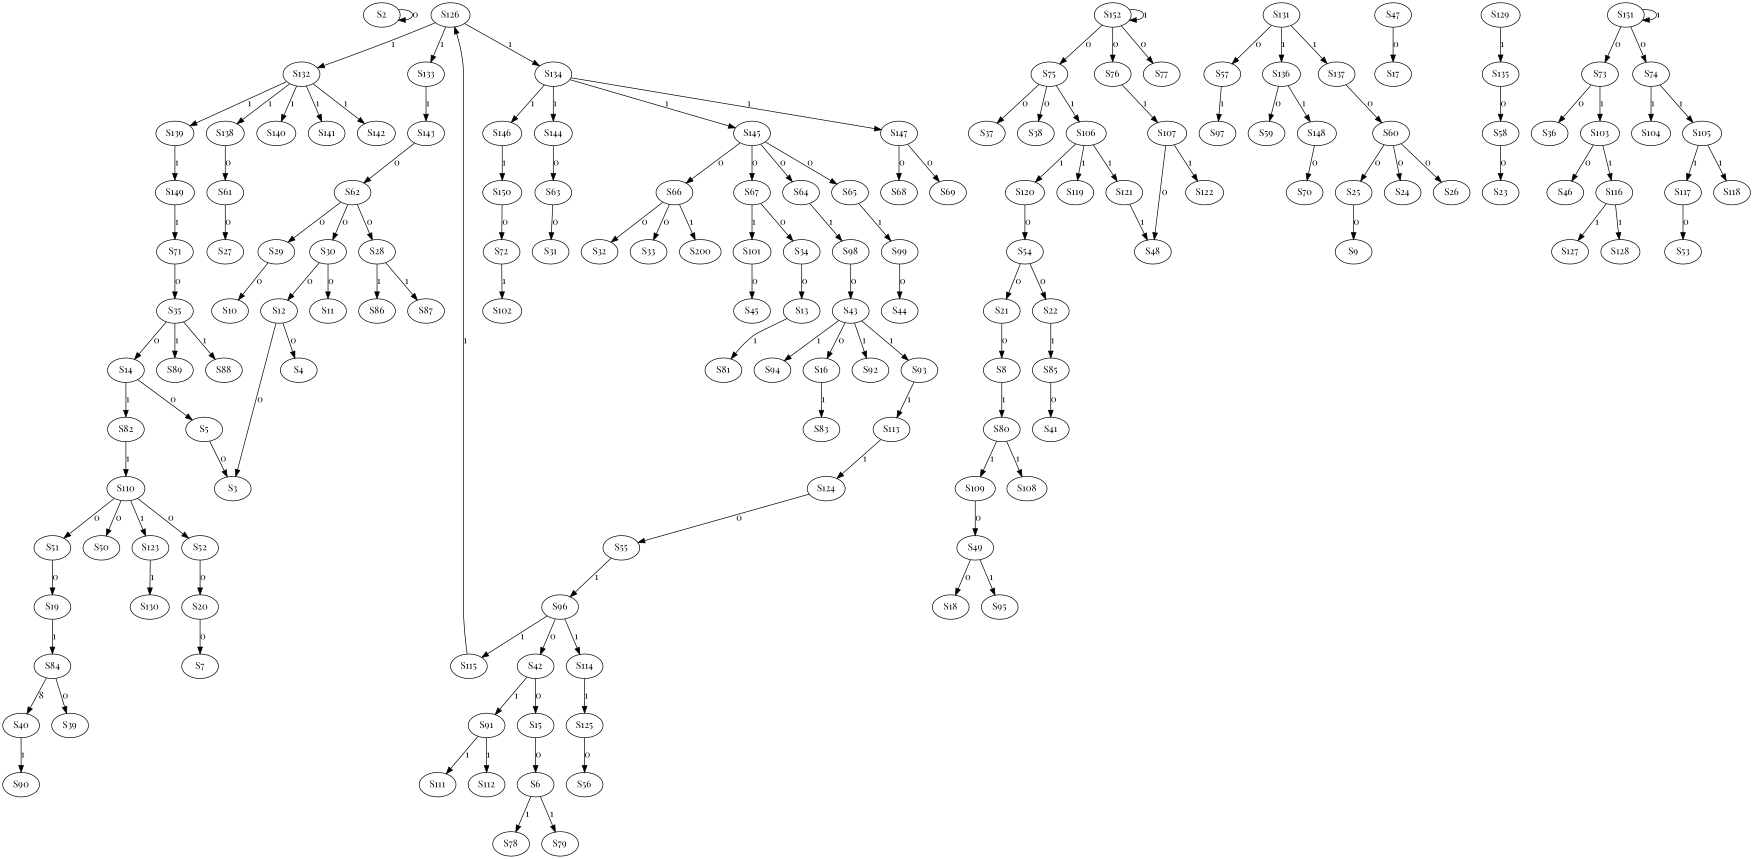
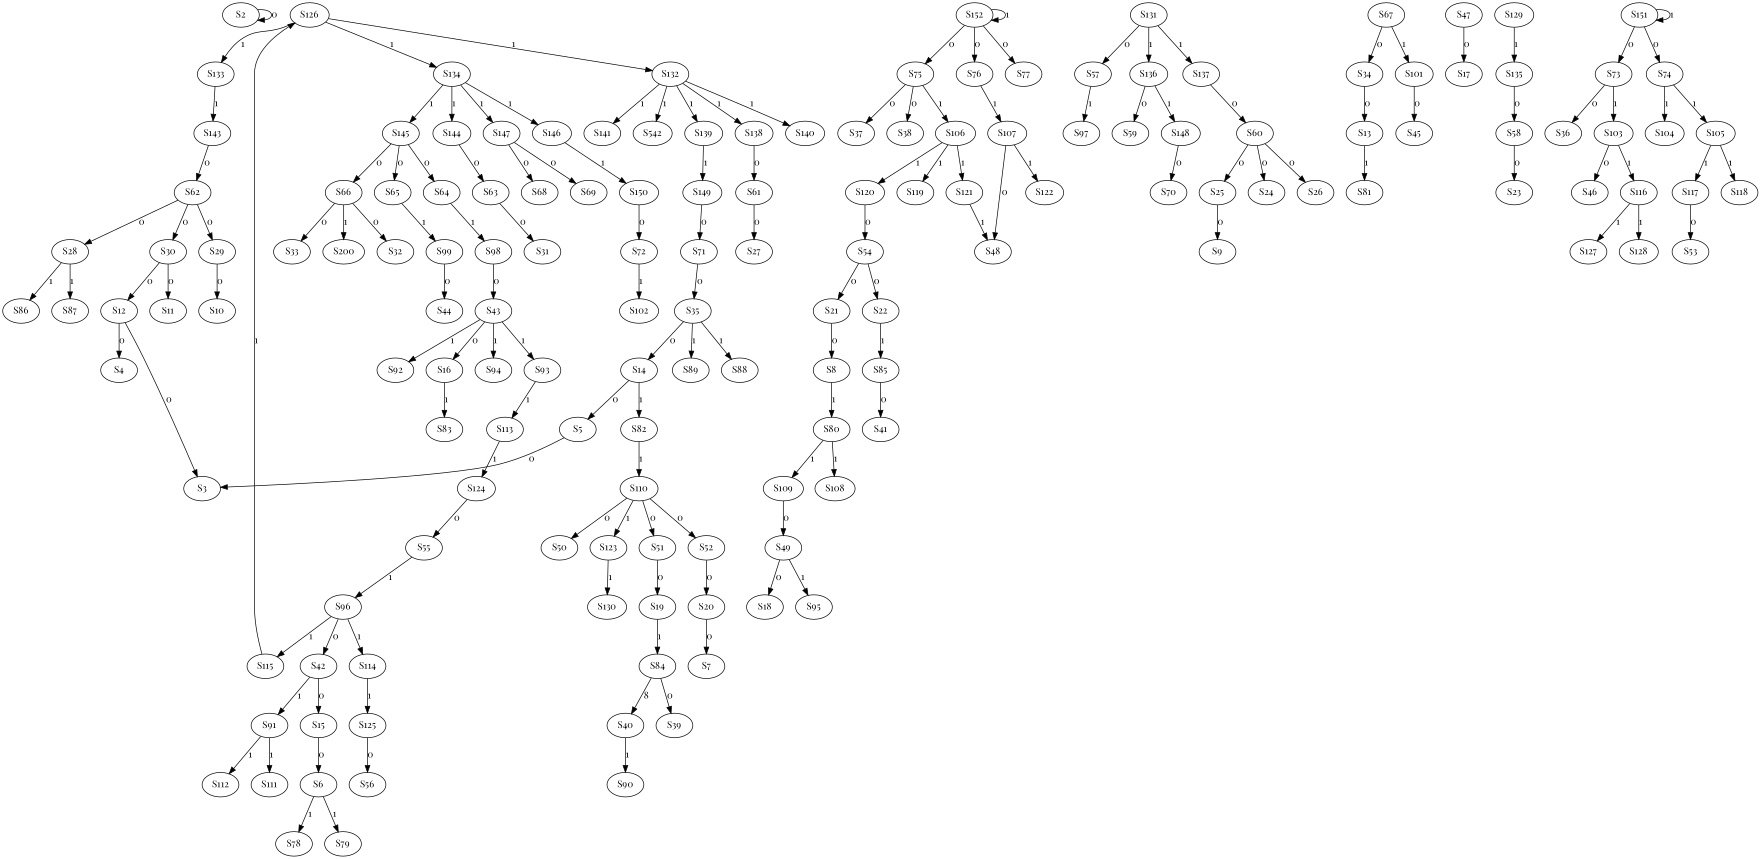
(376, 133) -> (653, 133)
(752, 160) -> none
(177, 222) -> (704, 222)
